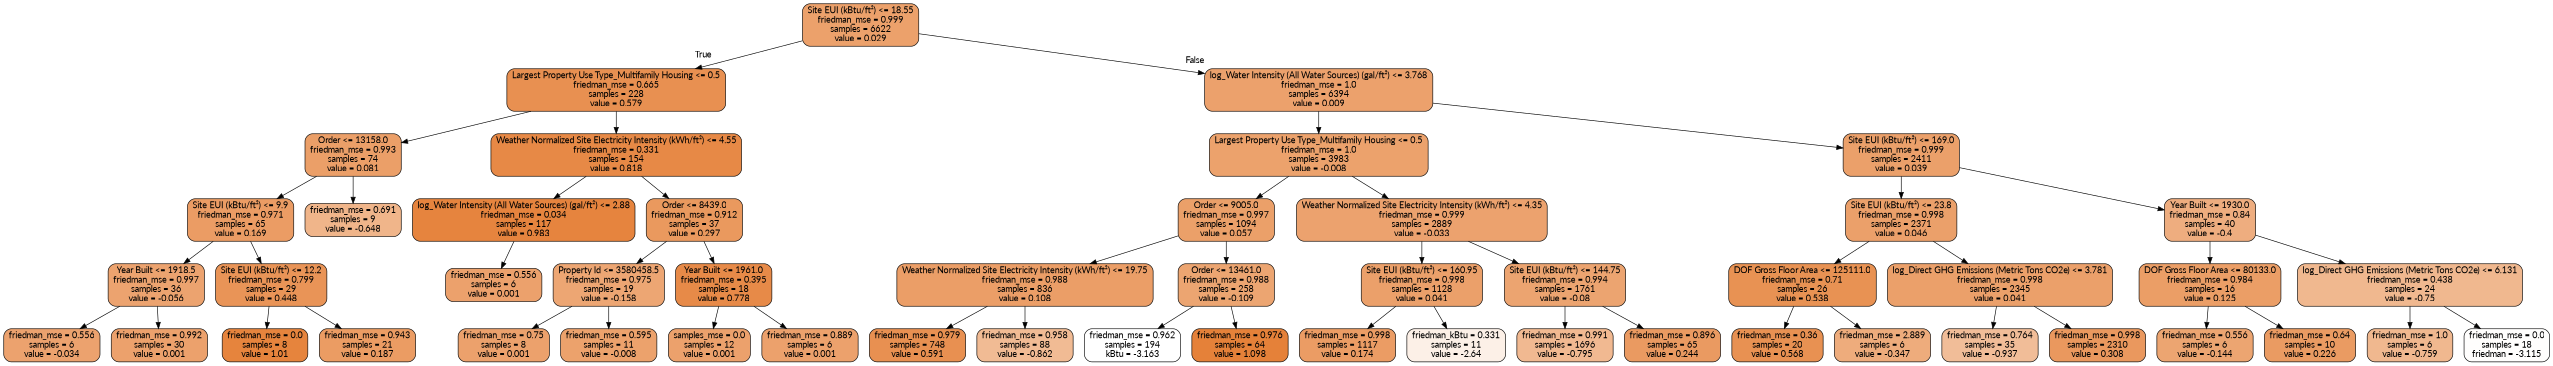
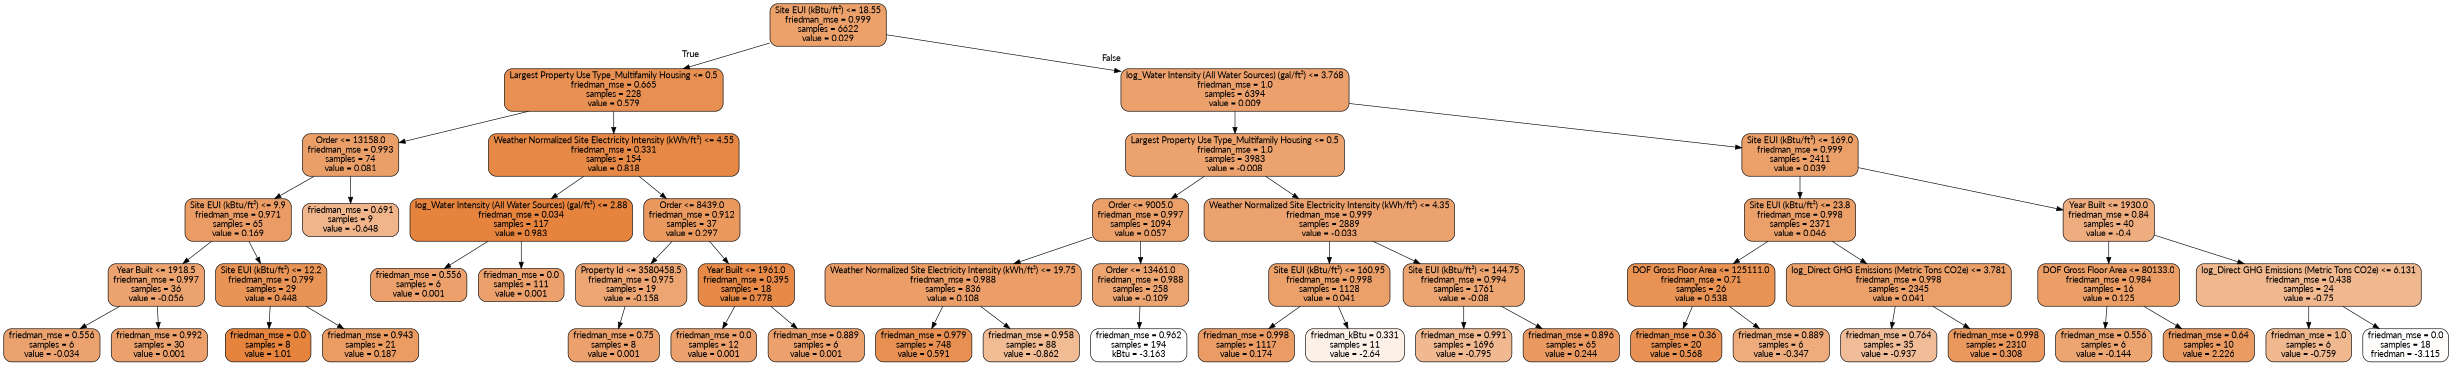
none -> (521, 285)
(609, 345) -> none
(709, 345) -> (714, 345)
(1240, 345) -> none
(1882, 345) -> (1781, 345)
(2310, 345) -> (2209, 345)
